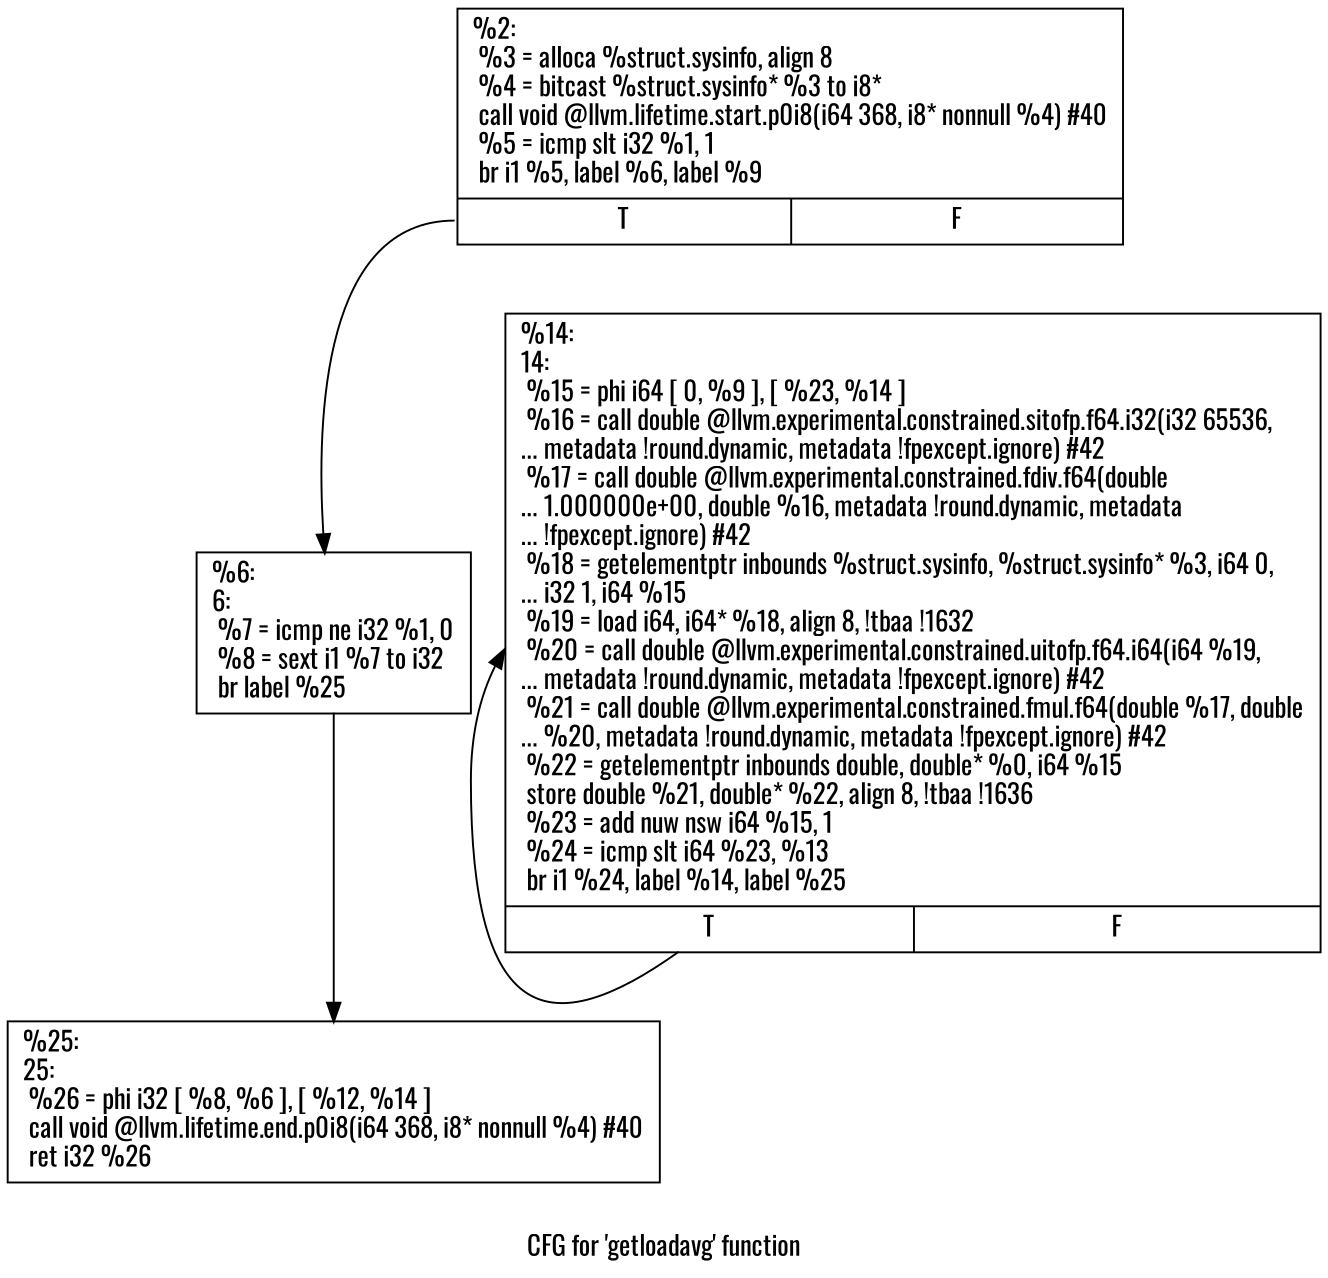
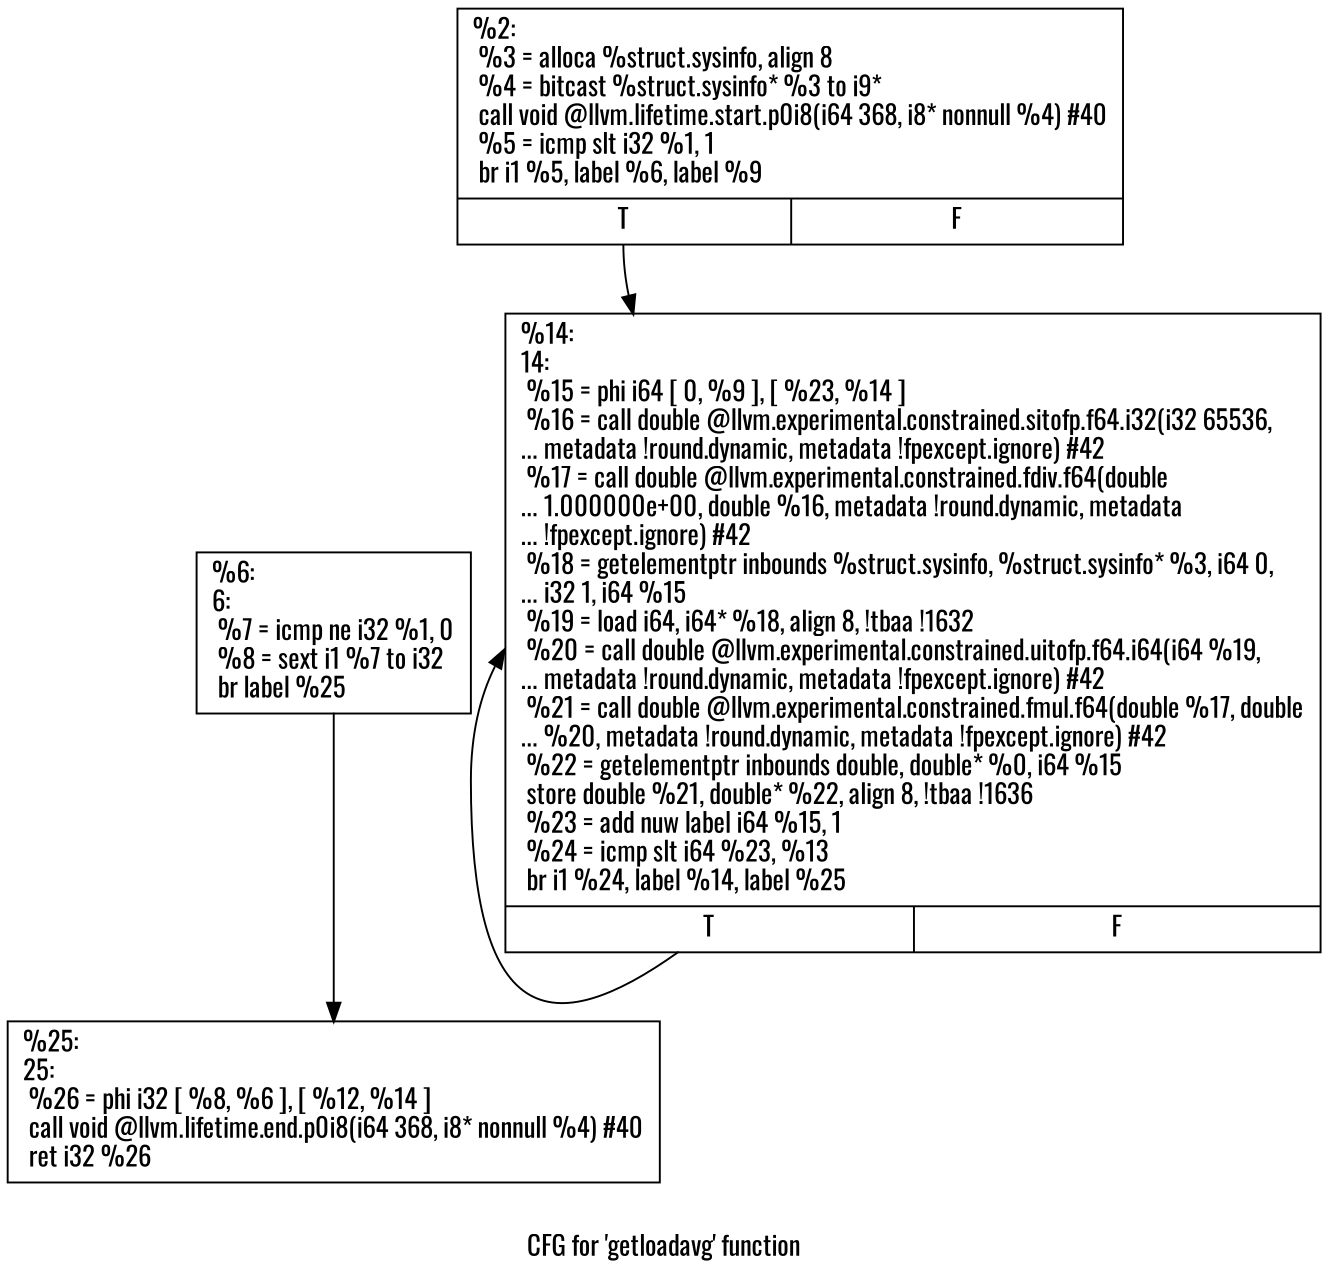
(678, 88) -> (678, 88)
(335, 346) -> (625, 270)
(677, 825) -> (682, 825)
